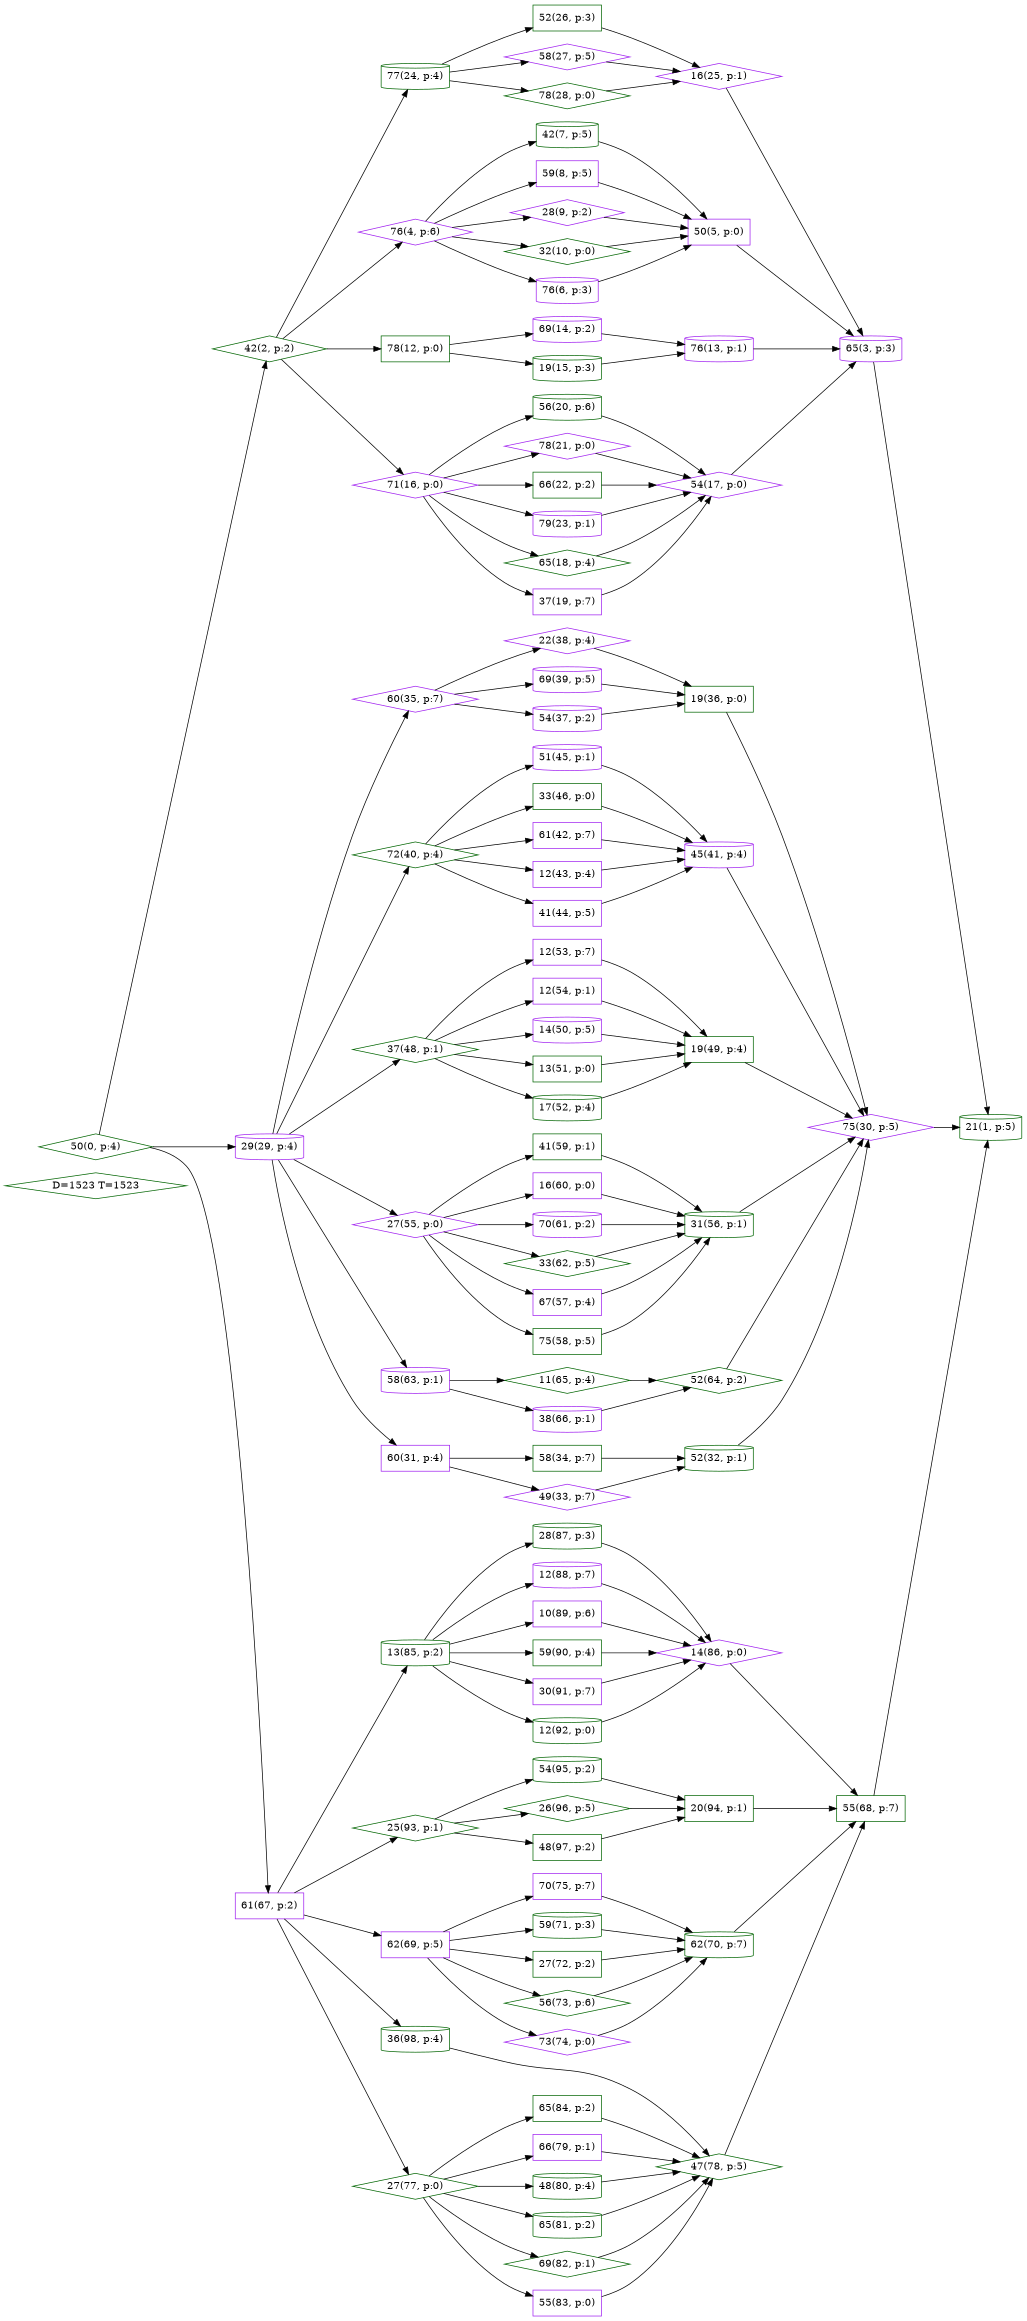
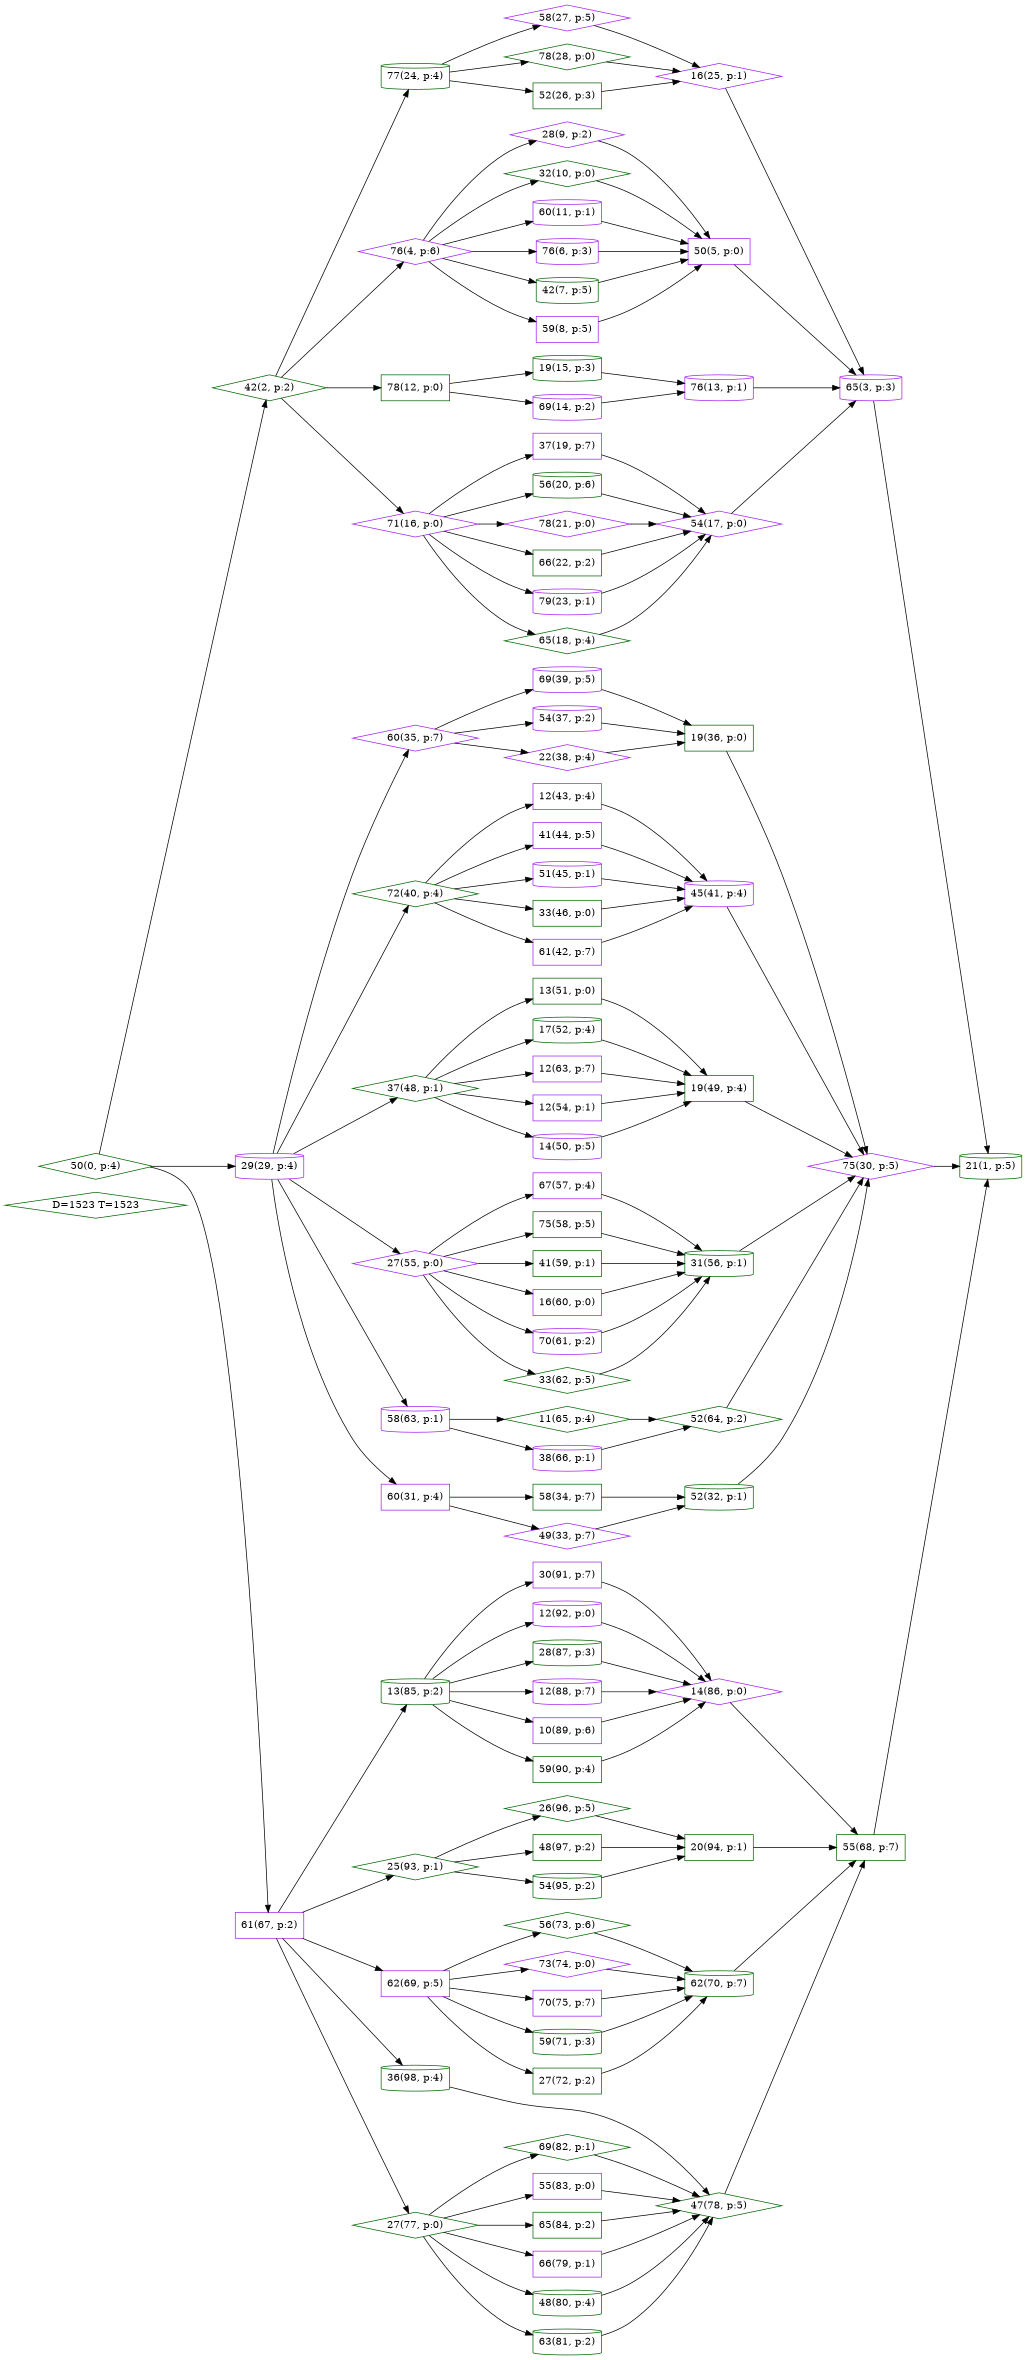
none -> (567, 213)
(567, 952) -> (567, 1069)
(567, 1731) -> (567, 1614)
(567, 2225) -> (567, 2342)
